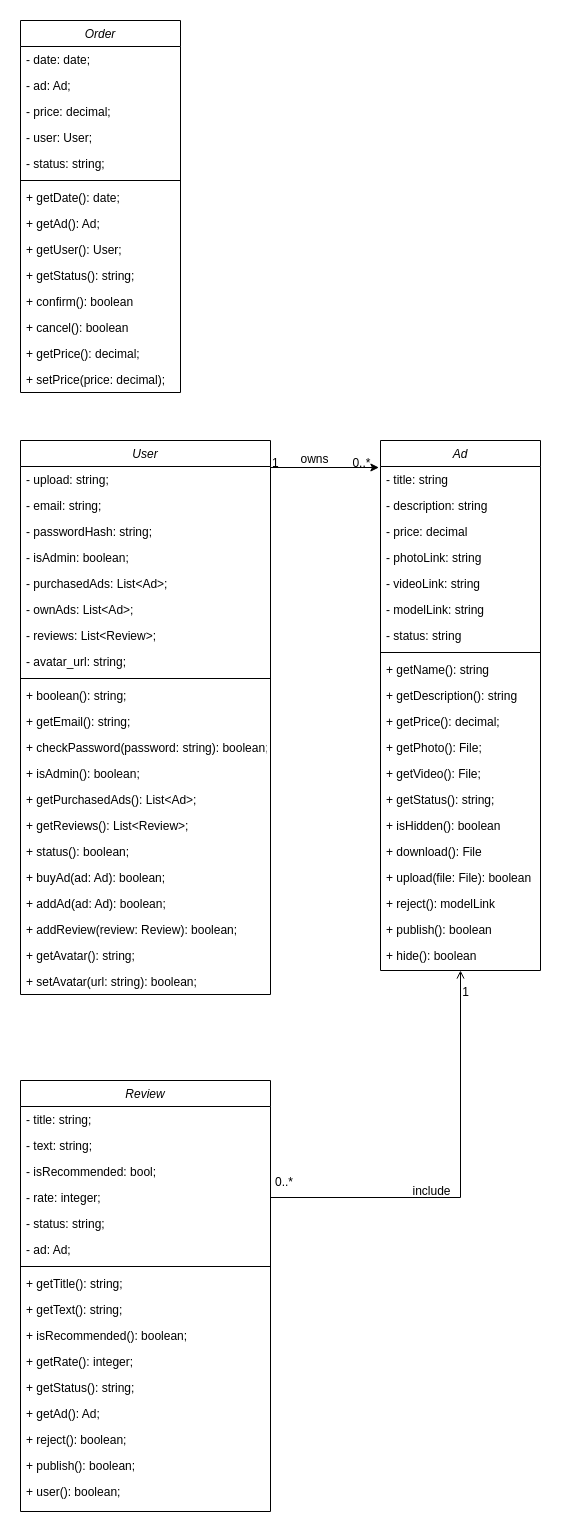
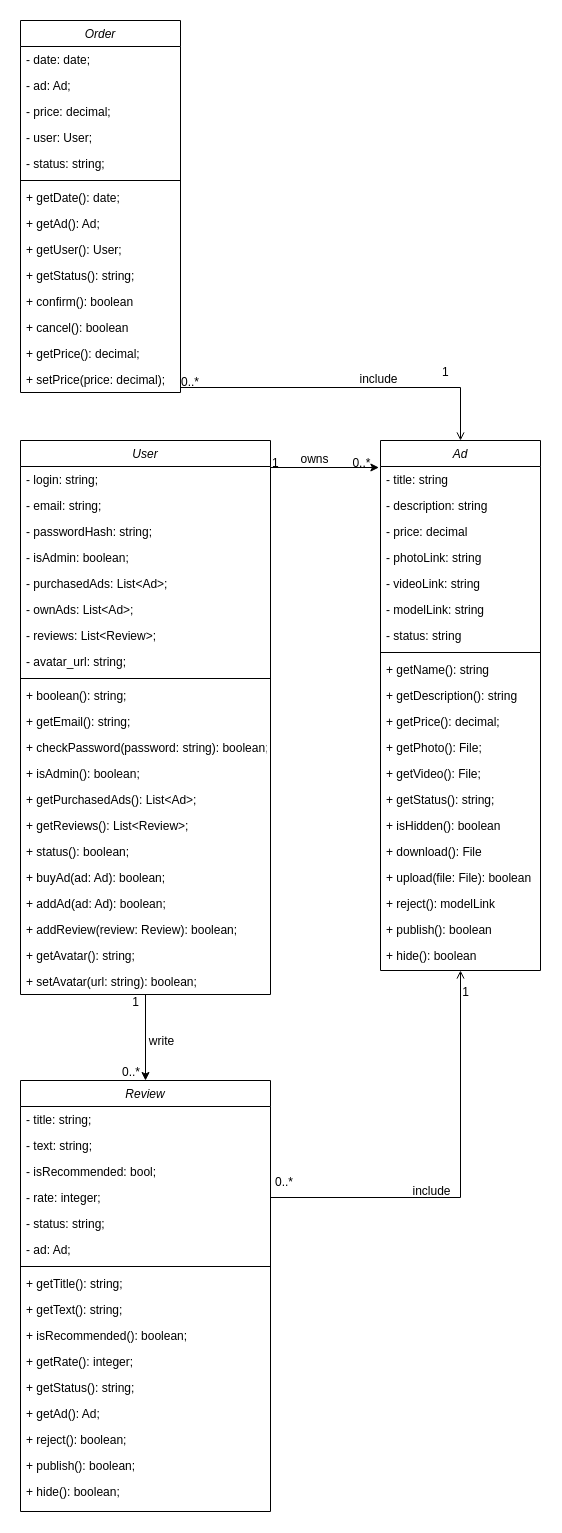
none -> (346, 388)
(74, 480) -> (69, 480)
none -> (146, 1035)
(79, 1492) -> (77, 1492)
